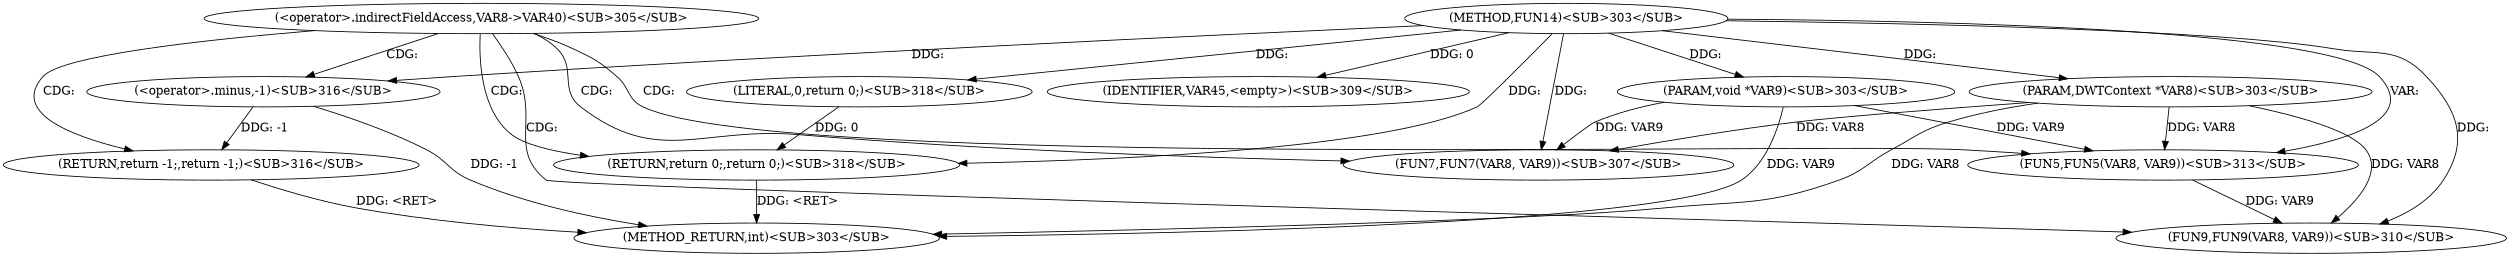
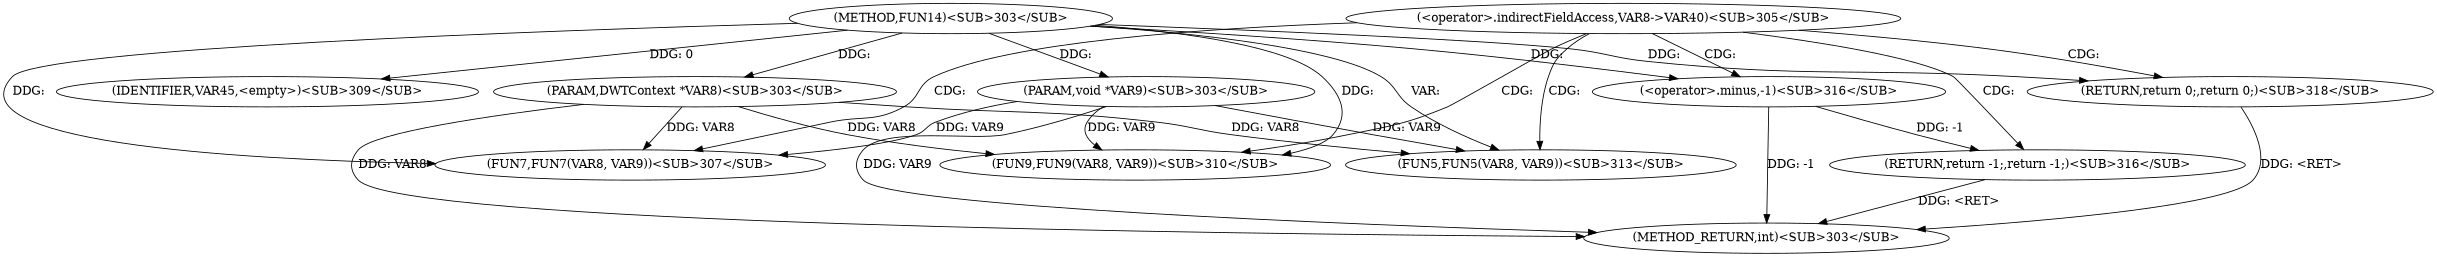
(859, 92) -> none
(2233, 200) -> (1086, 124)
